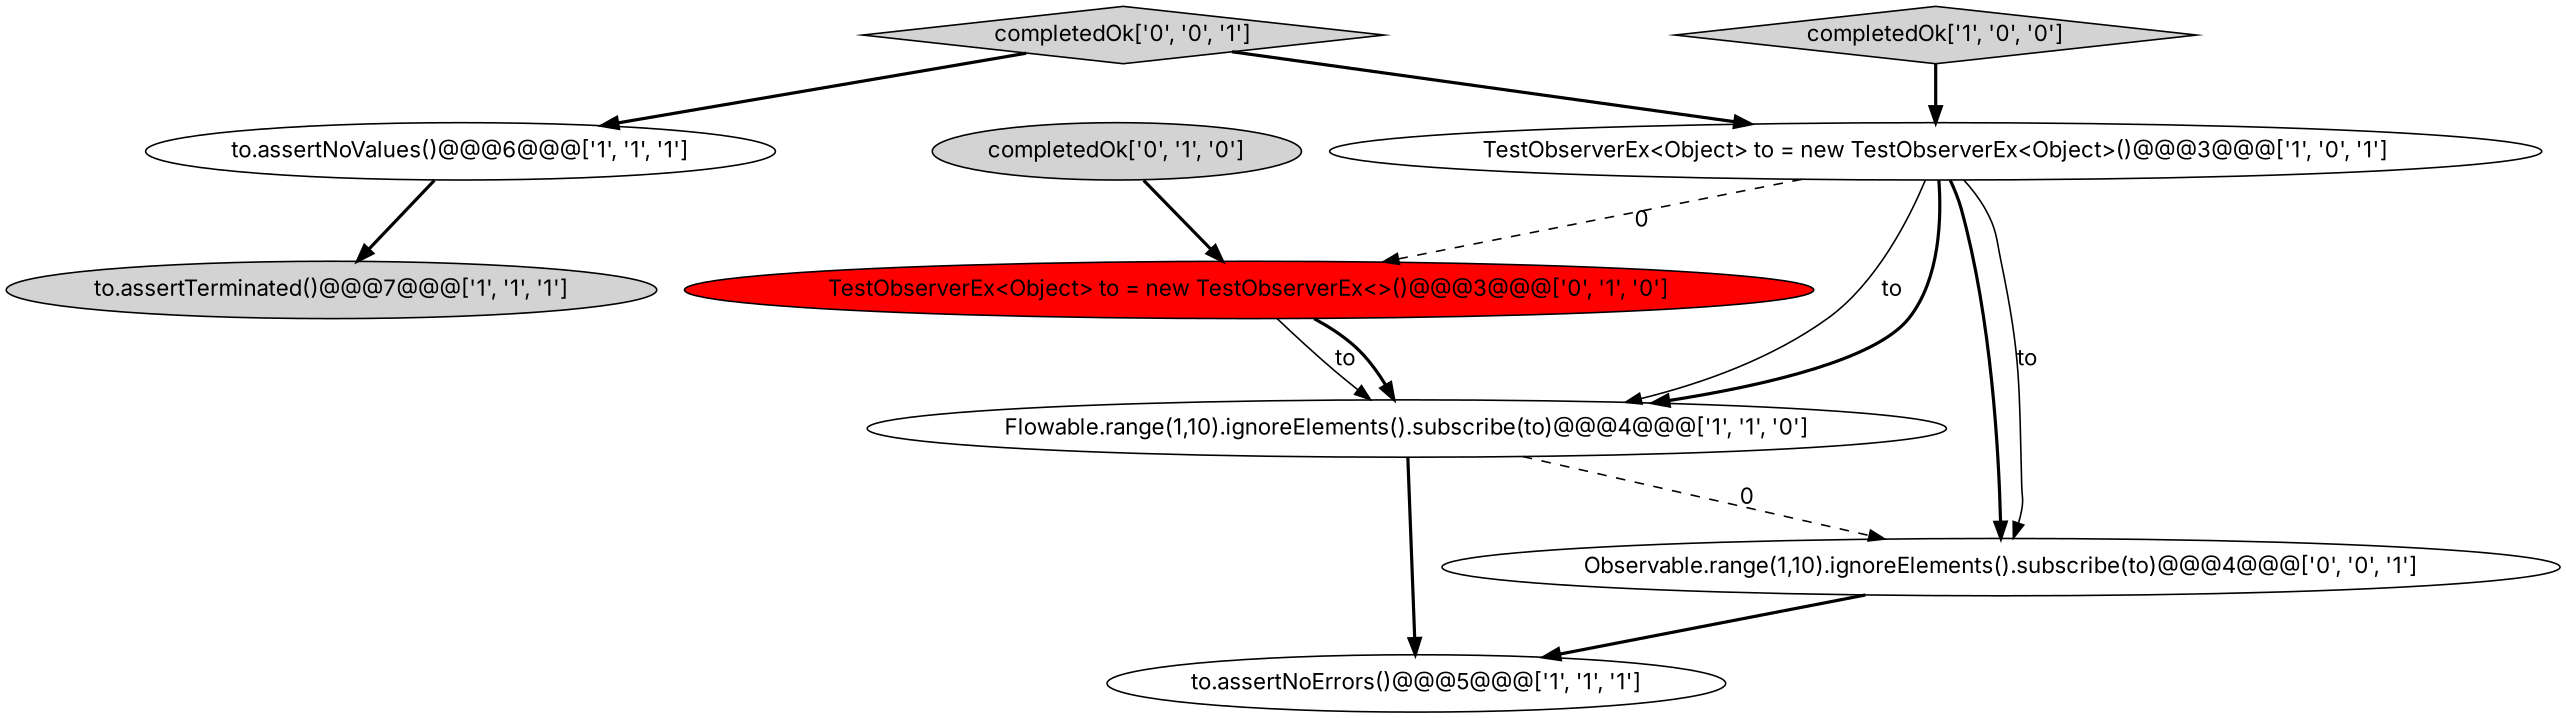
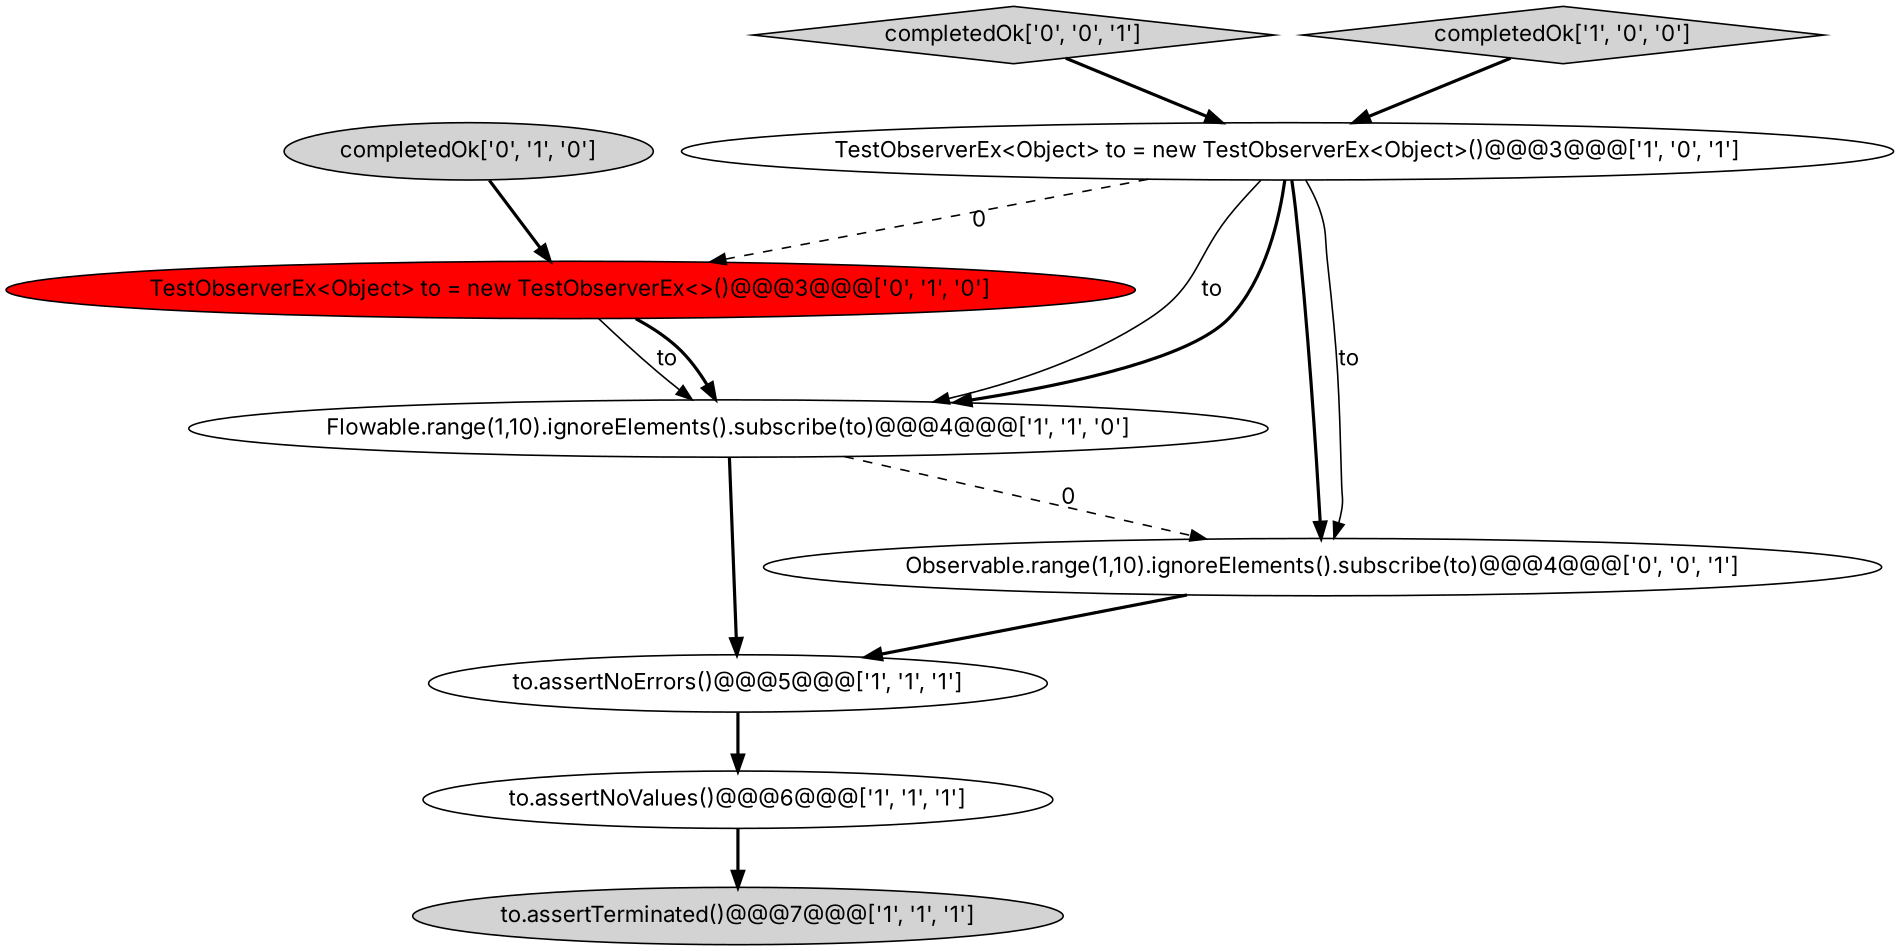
(822, 88) -> (738, 734)
